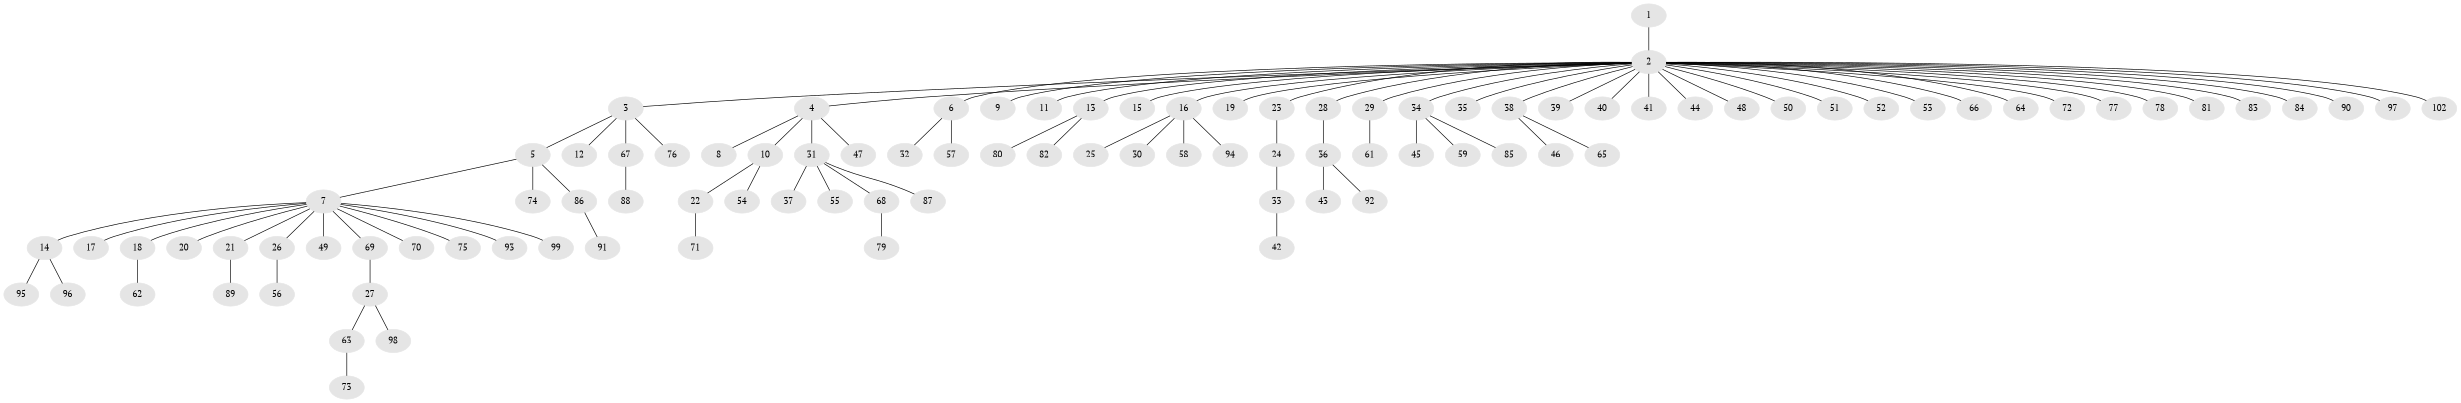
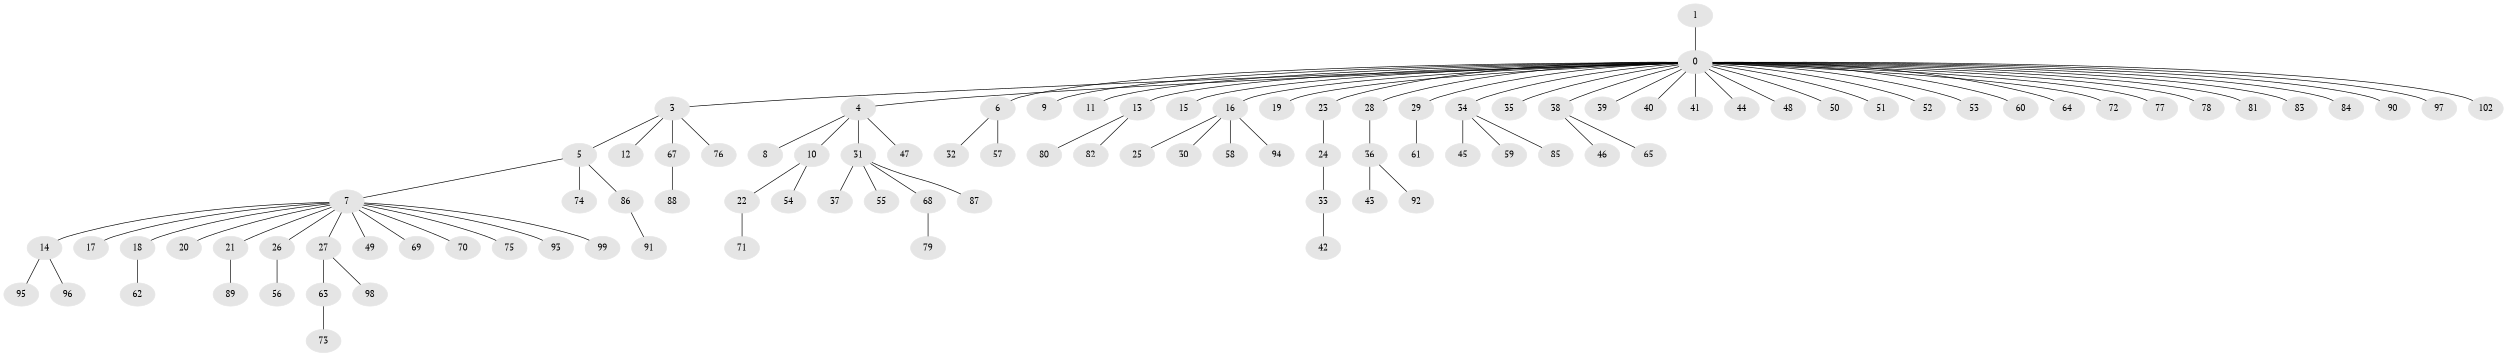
(1649, 62) -> (1695, 62)
(1974, 108) -> (2021, 108)
(370, 271) -> (335, 225)
